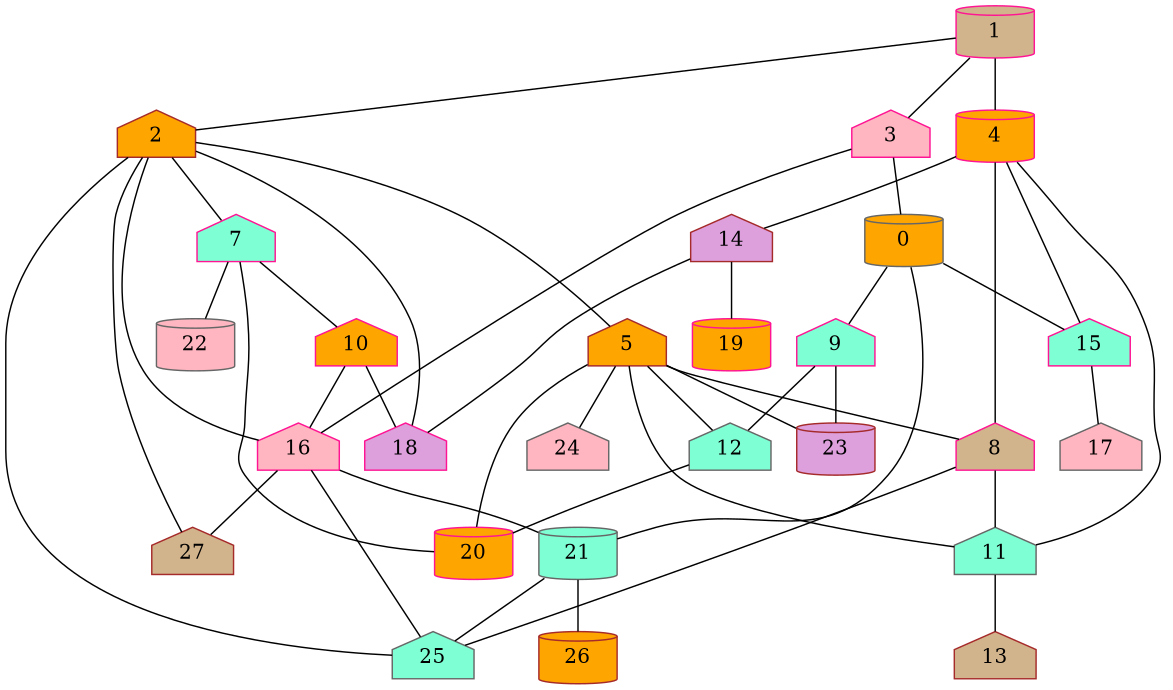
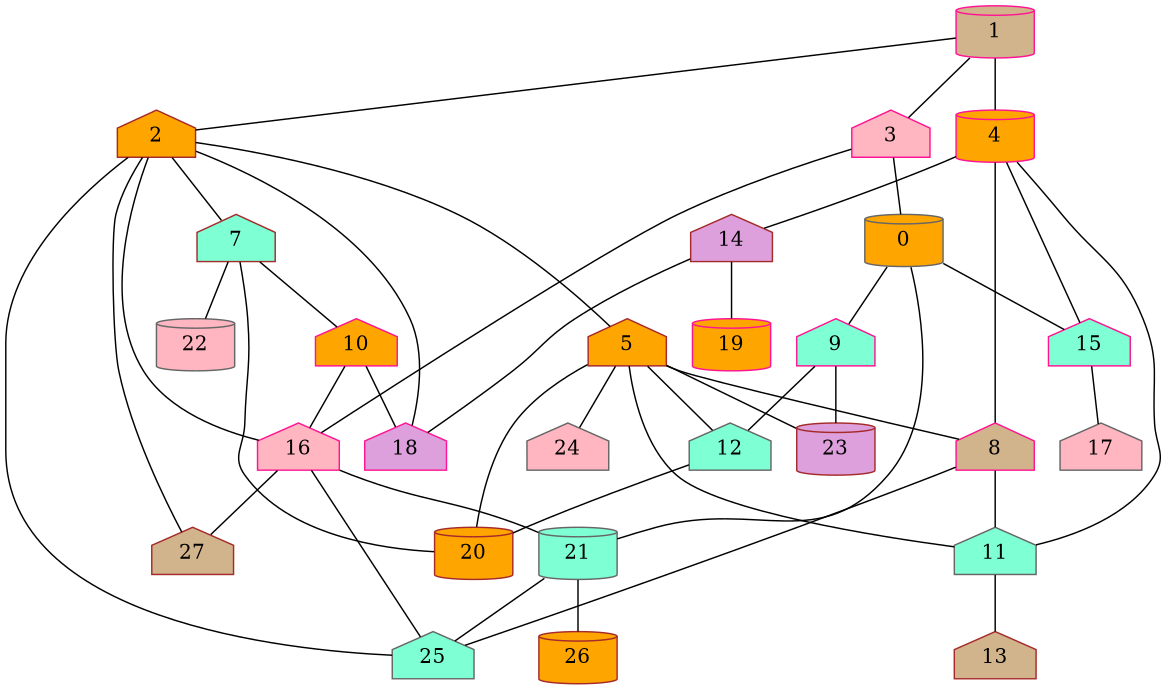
(236, 240) -> (236, 240)
(474, 553) -> (474, 553)
